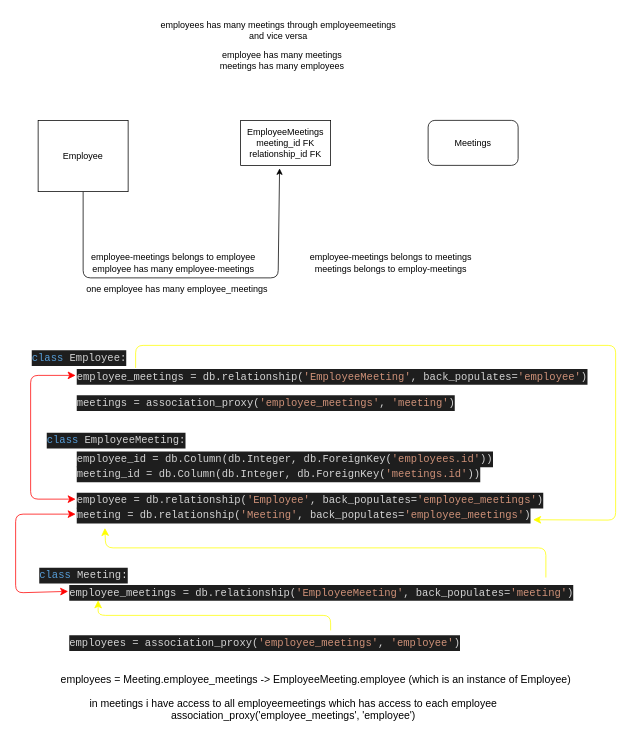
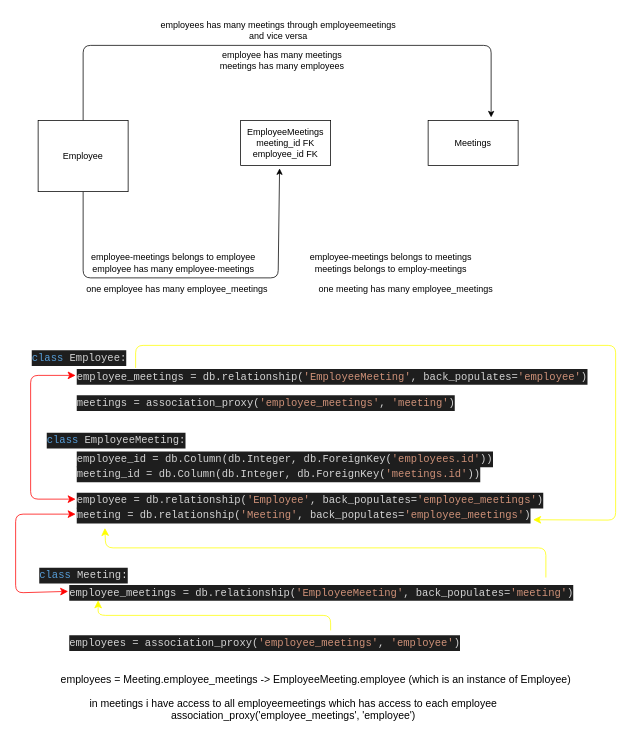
none -> (286, 45)
(285, 143) -> (285, 143)
(473, 143) -> (473, 143)
none -> (405, 289)
